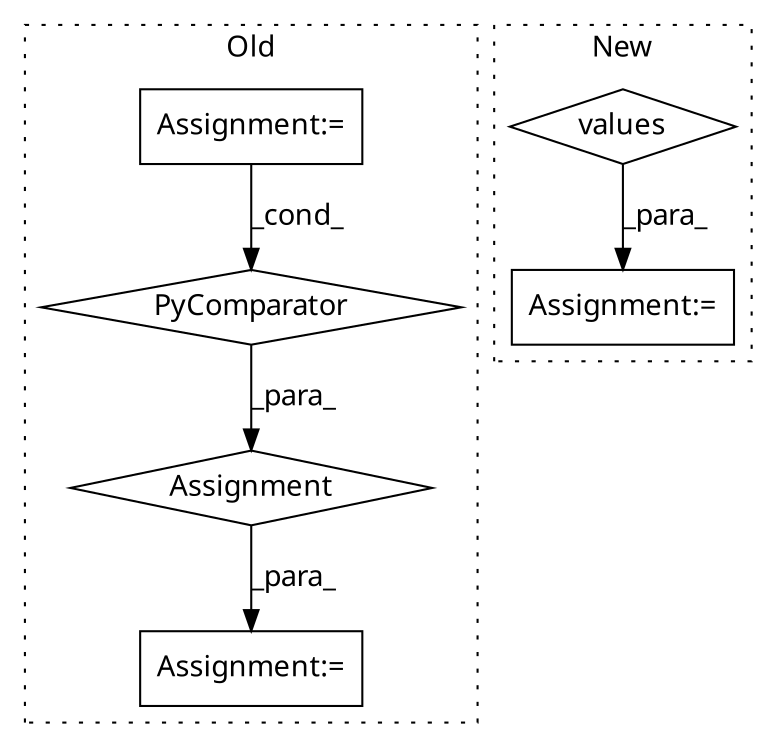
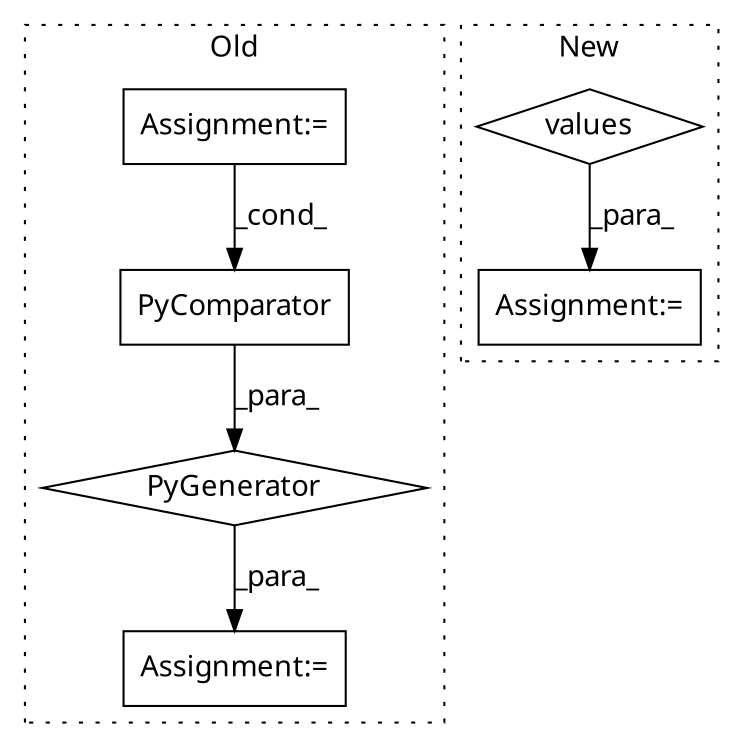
(251, 307) -> (235, 307)
(251, 488) -> (235, 488)
